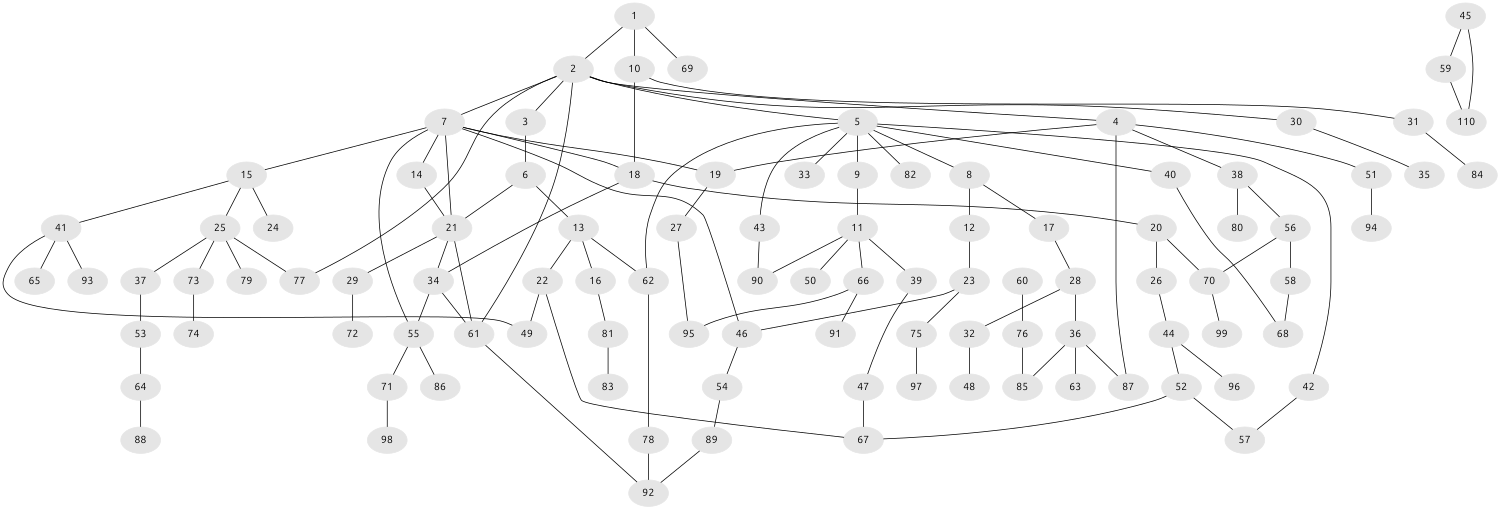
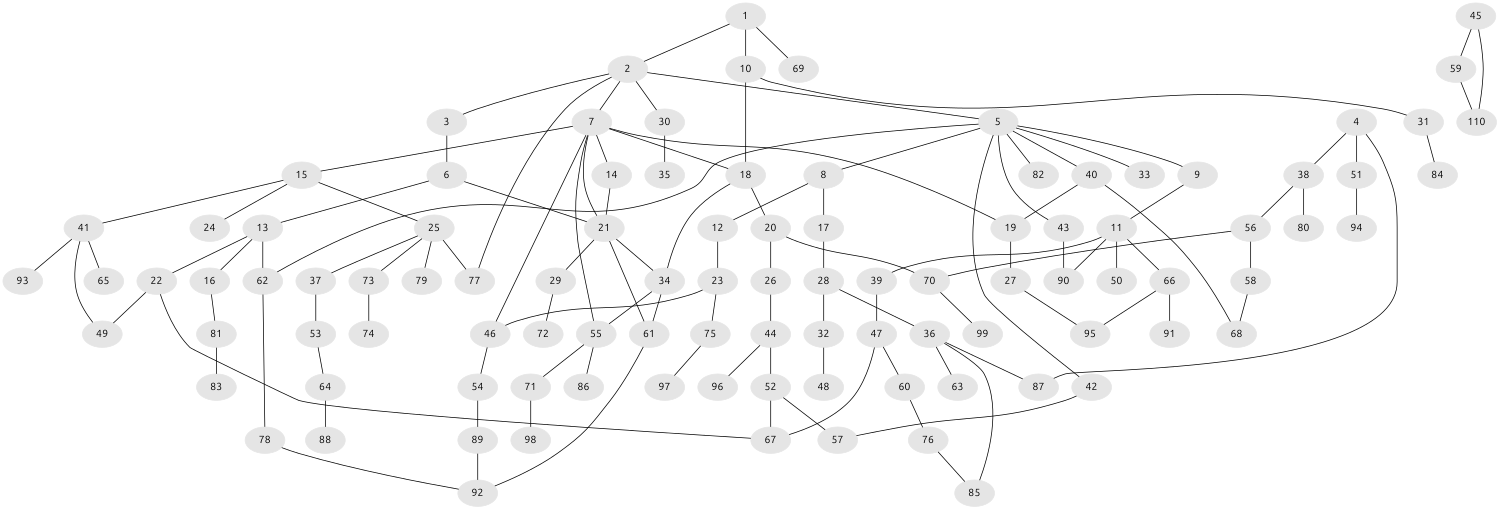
(944, 111) -> none
(915, 143) -> (1051, 202)
(544, 209) -> none
none -> (891, 361)
